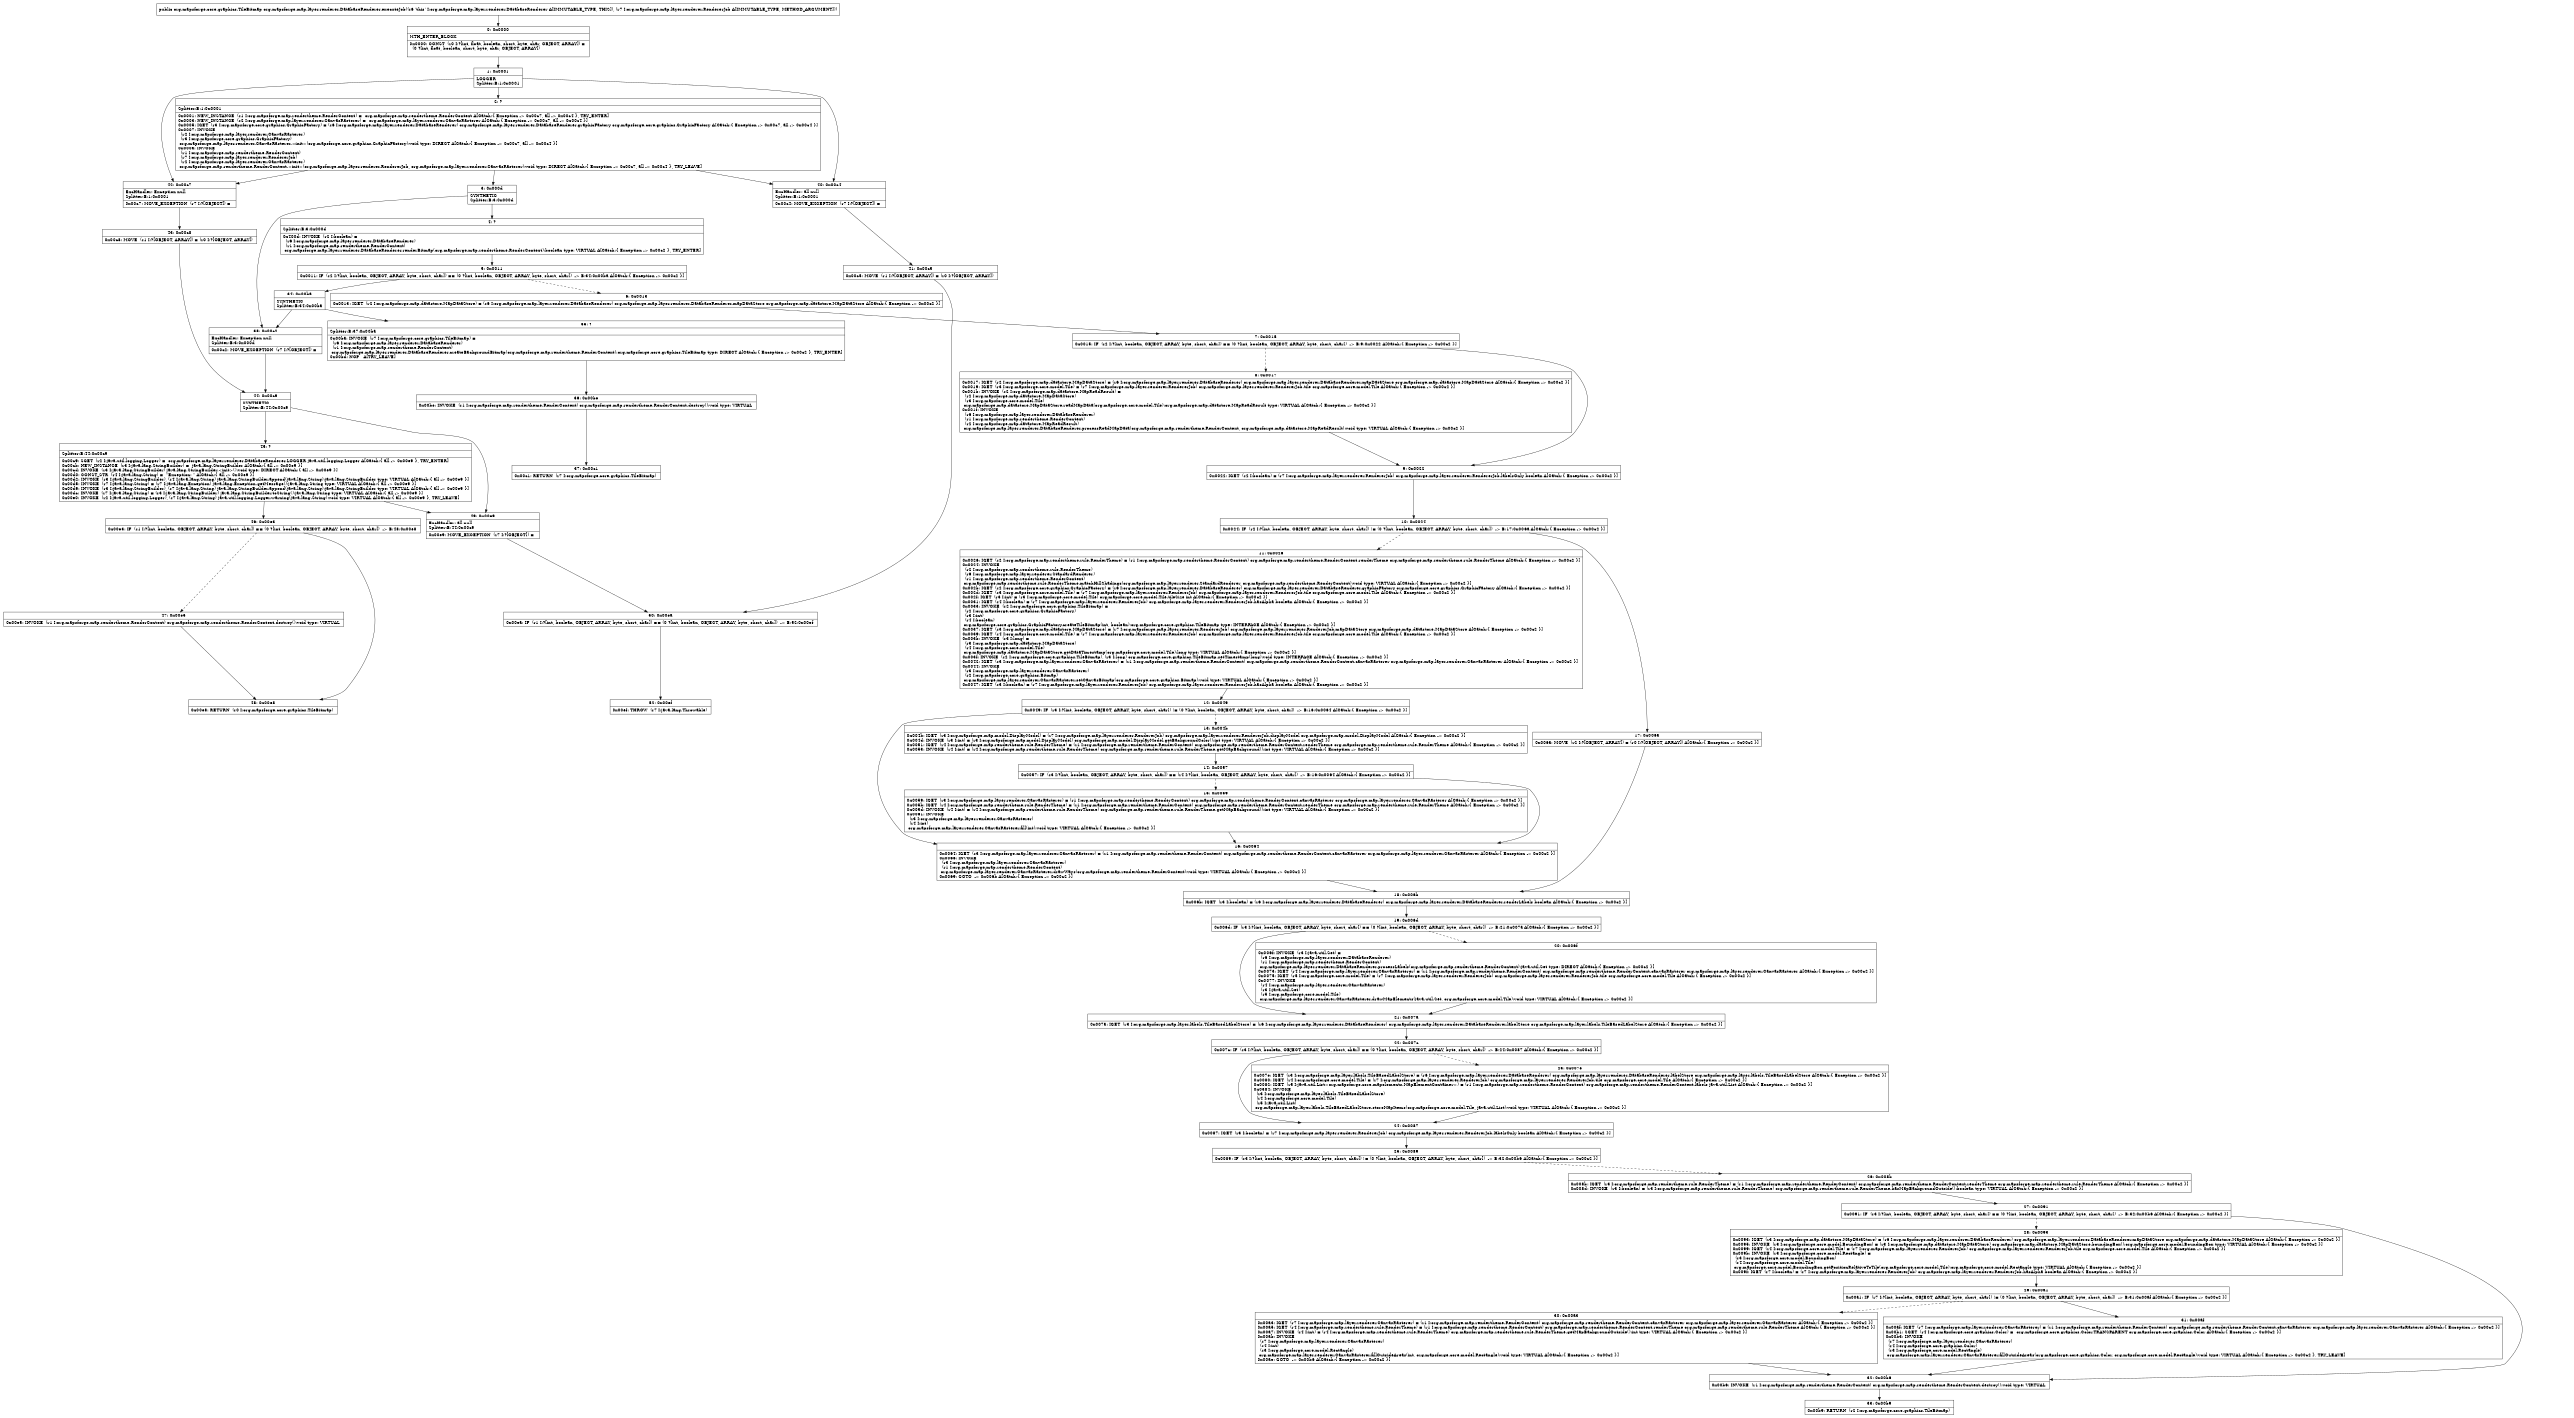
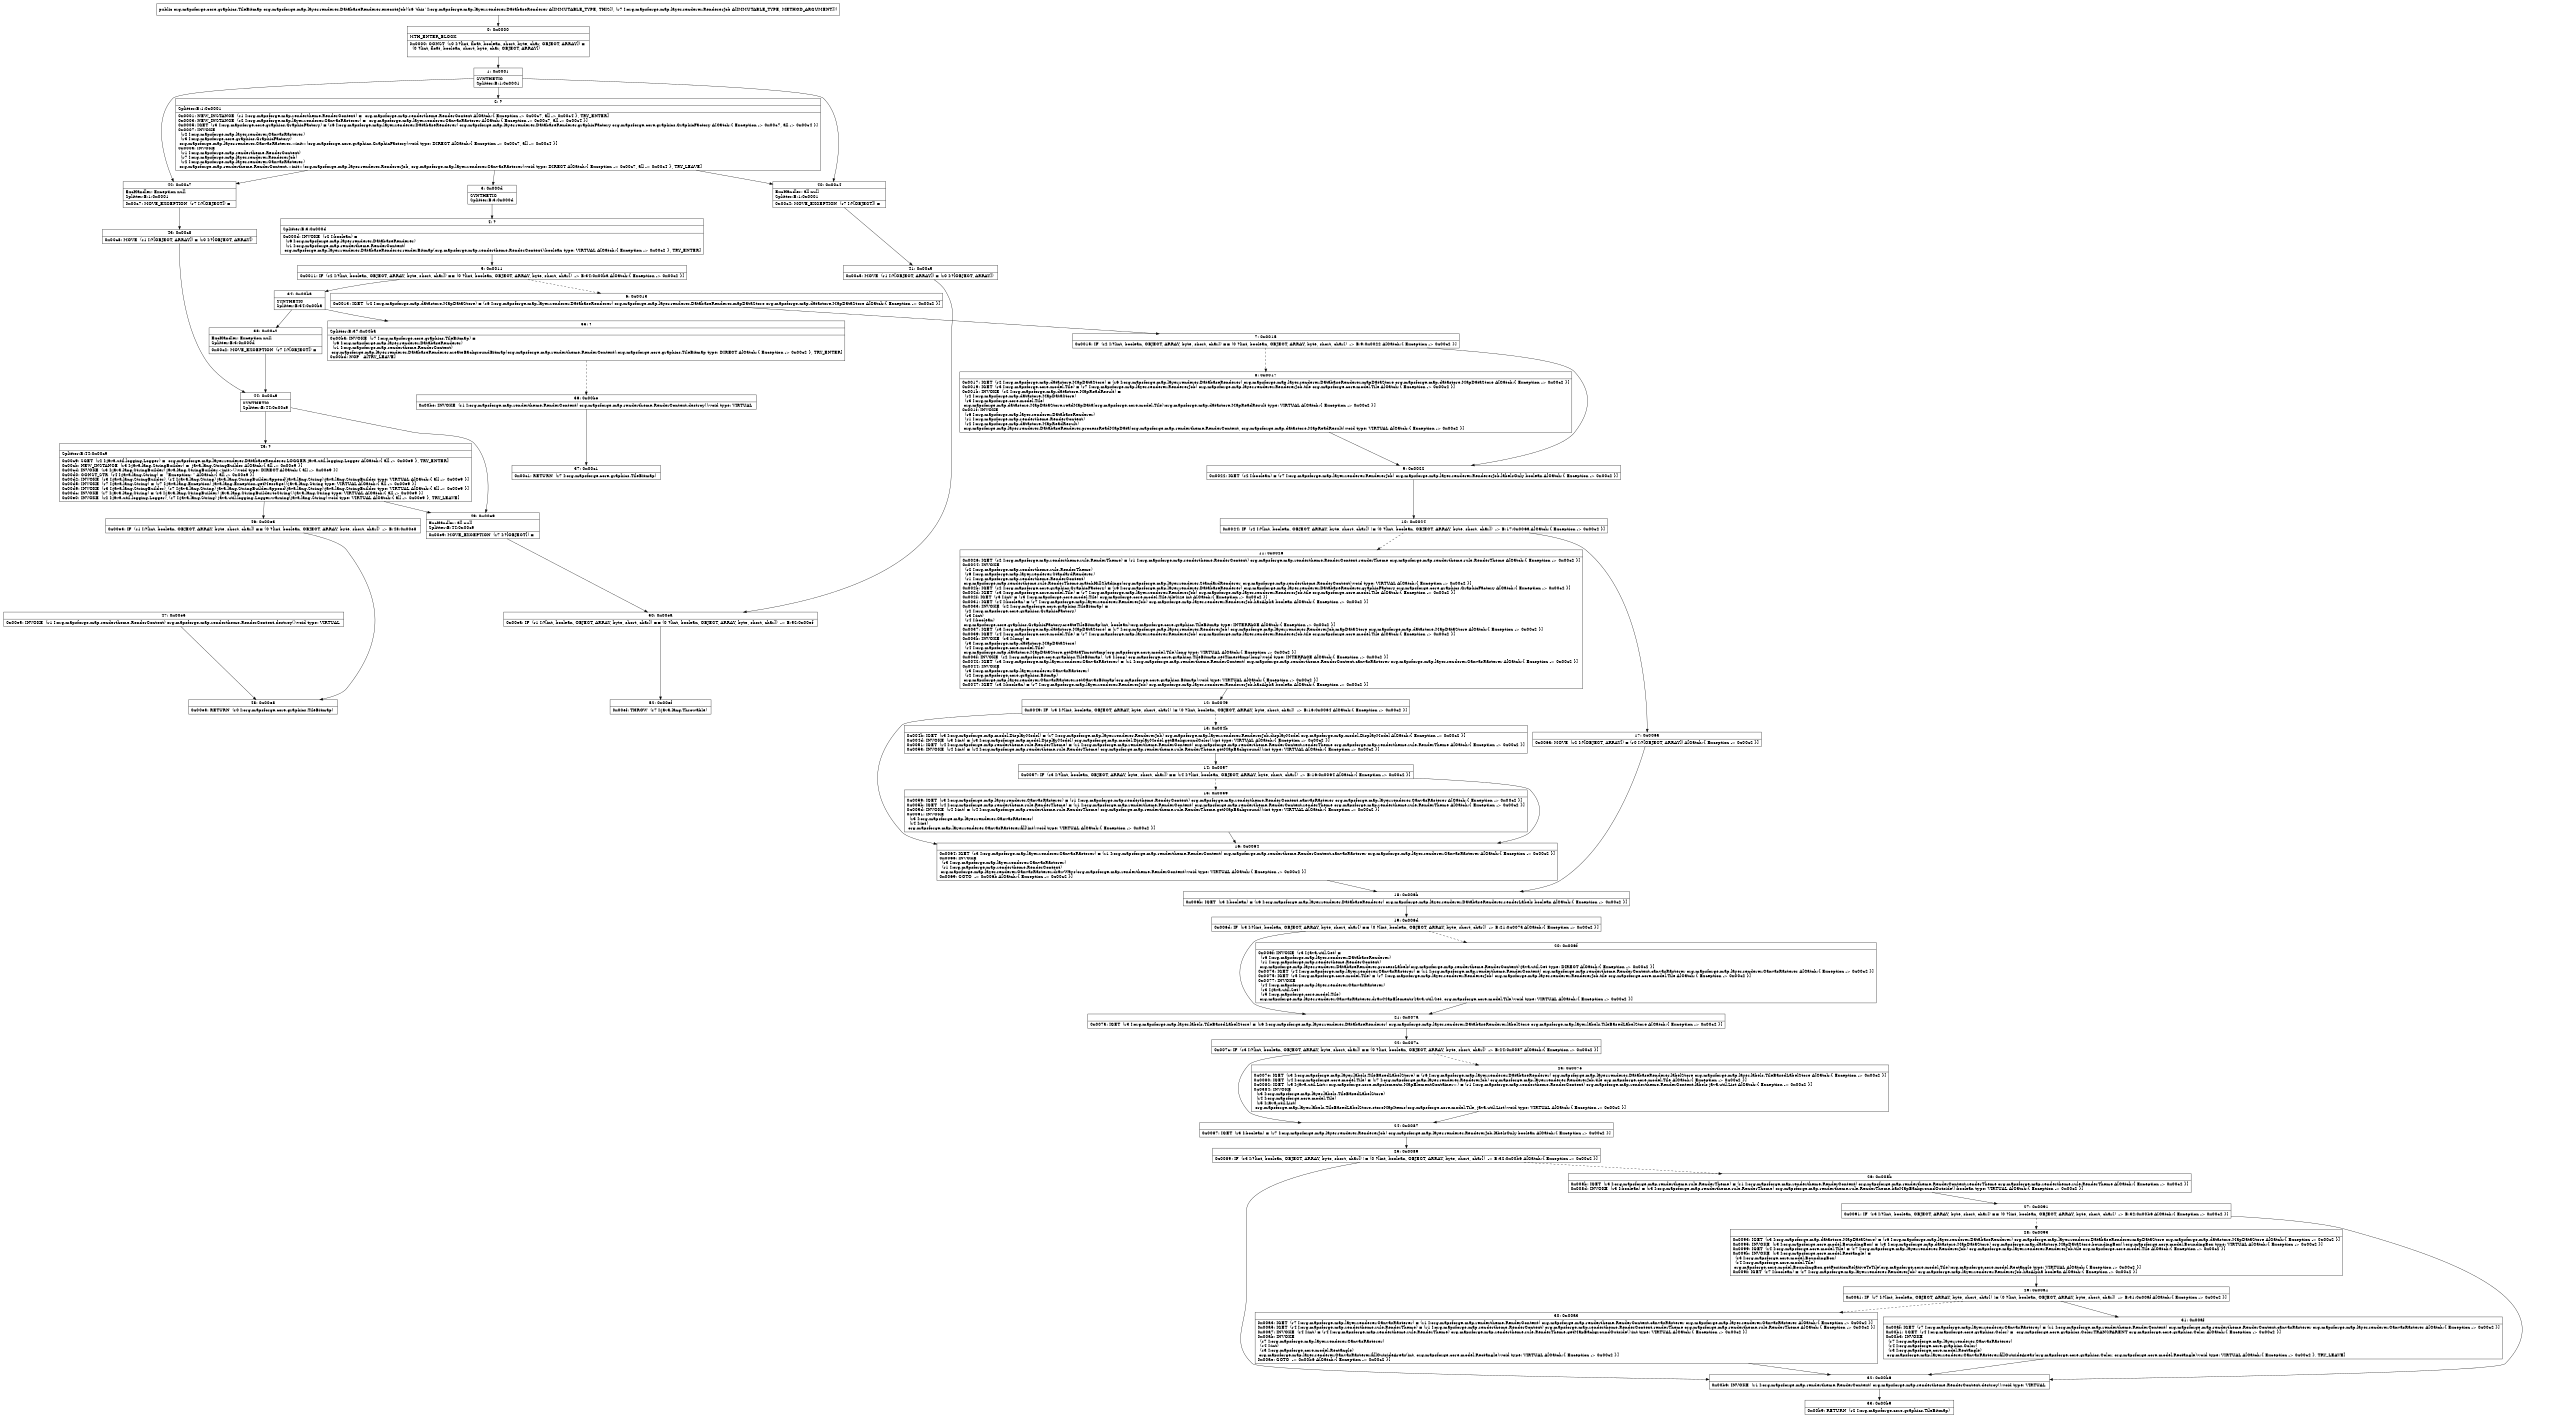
(486, 79) -> (490, 79)
(316, 208) -> none
(321, 237) -> (321, 237)
(586, 376) -> (586, 376)
(219, 571) -> none
none -> (1337, 1371)
